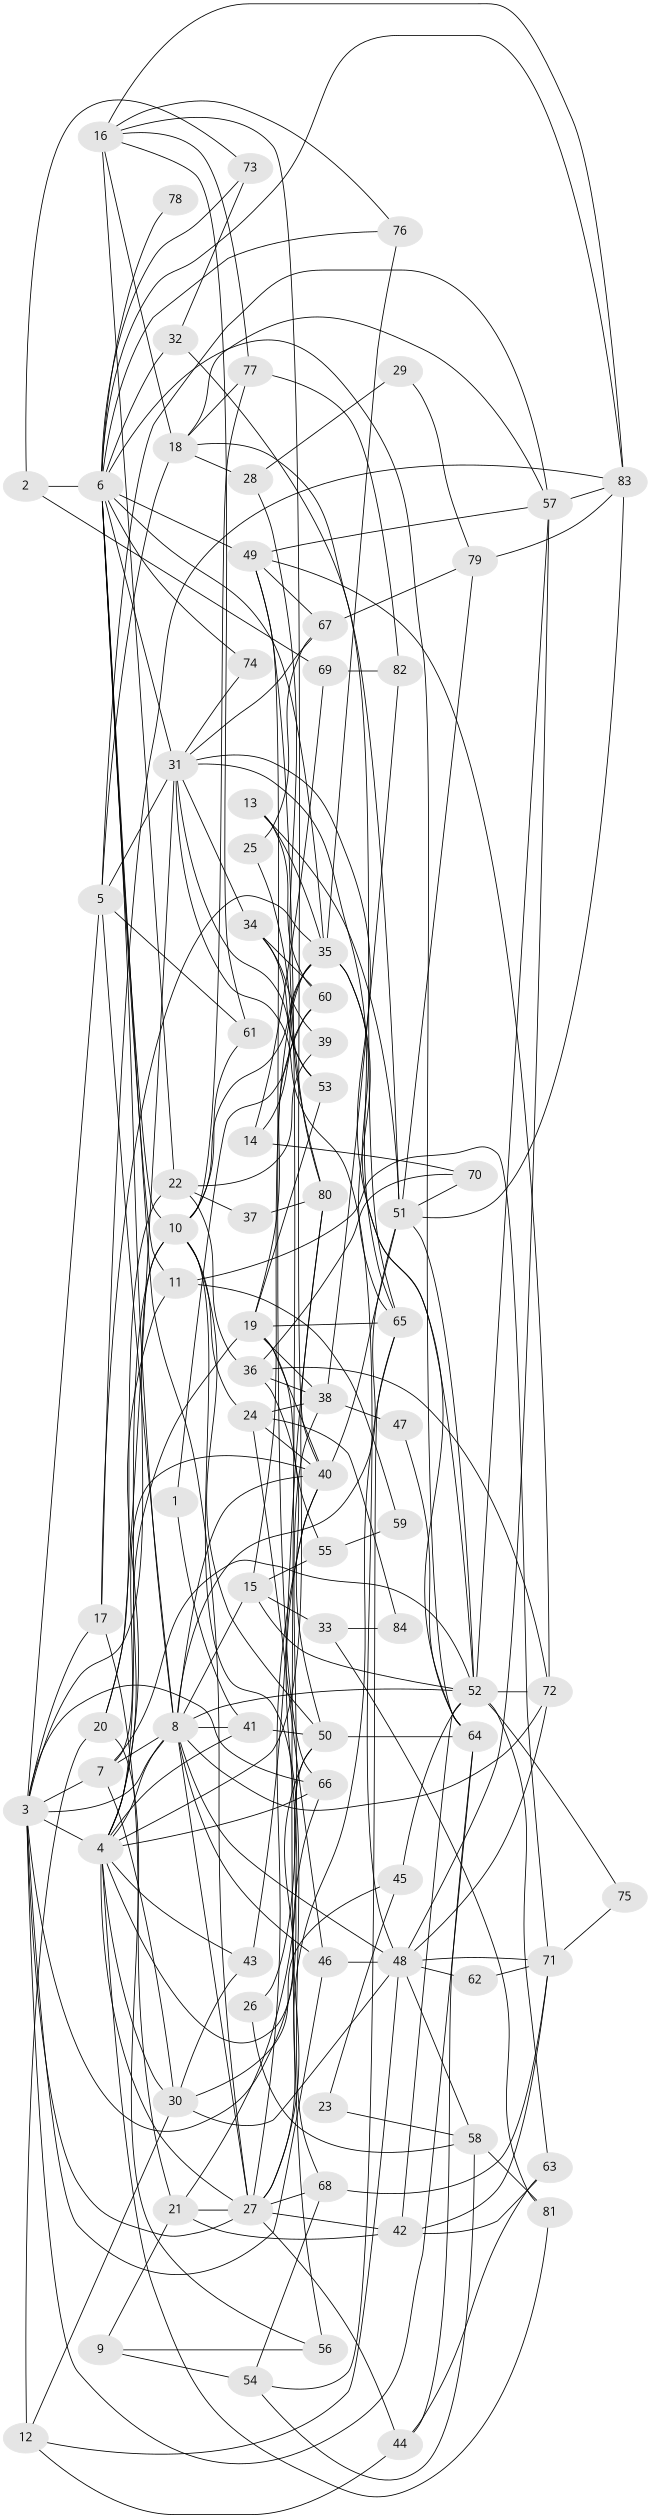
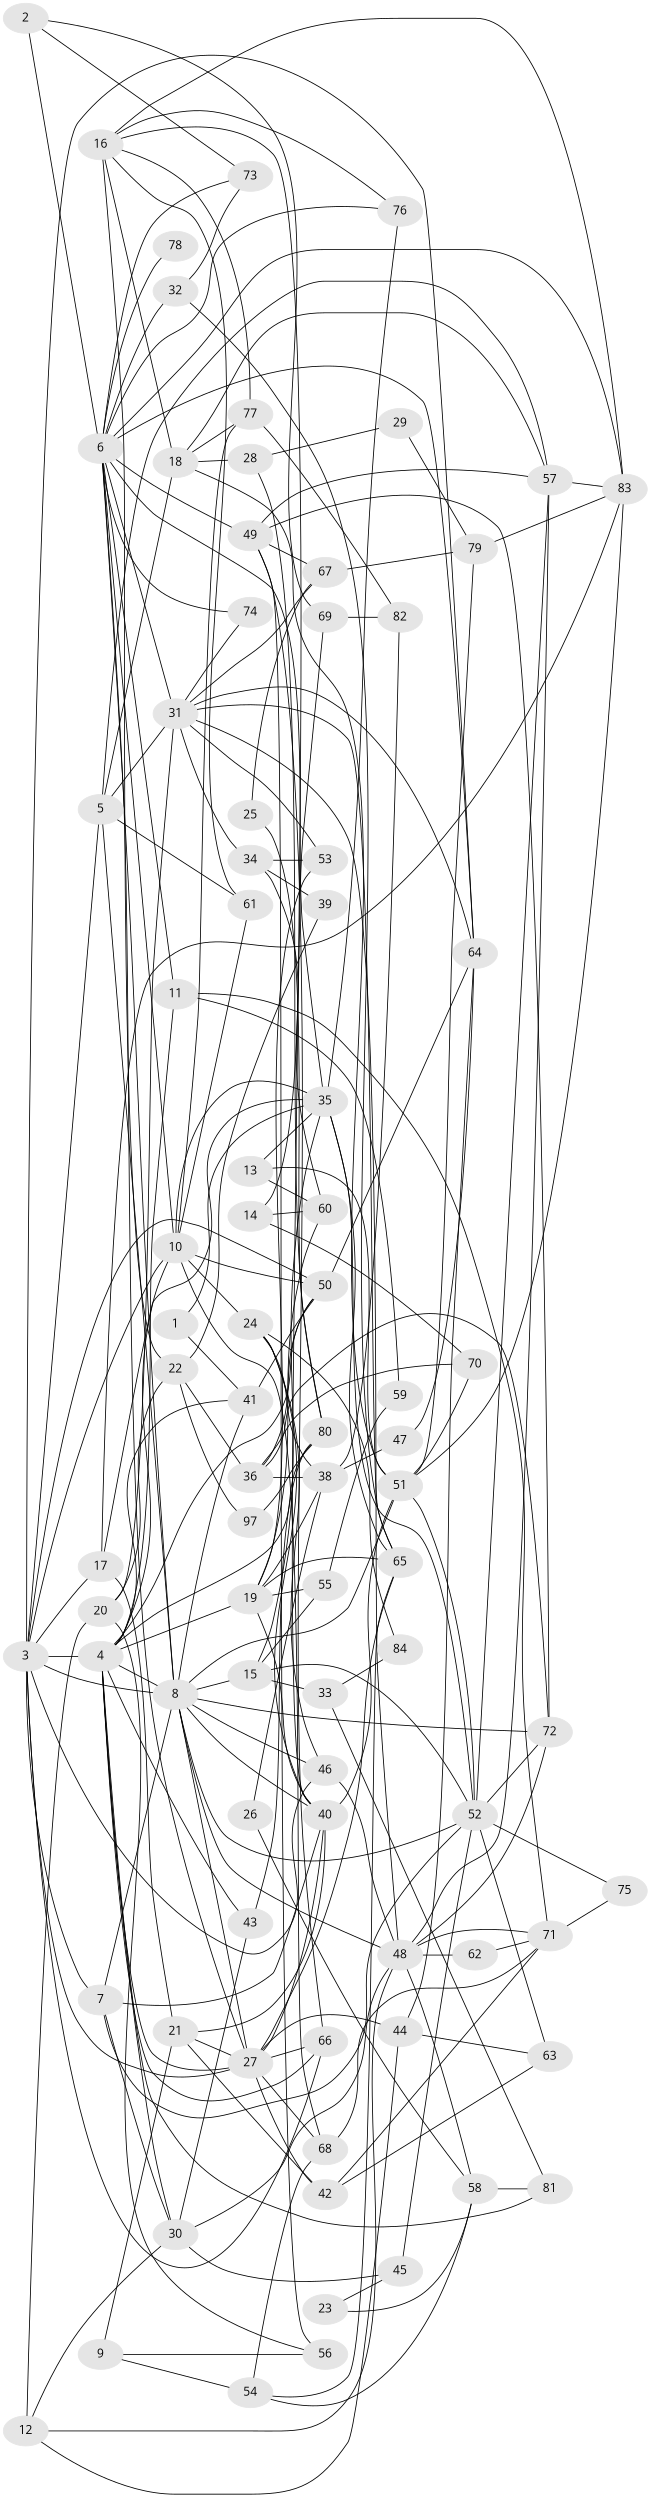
(250, 1218) -> (250, 1522)
(428, 1946) -> none
